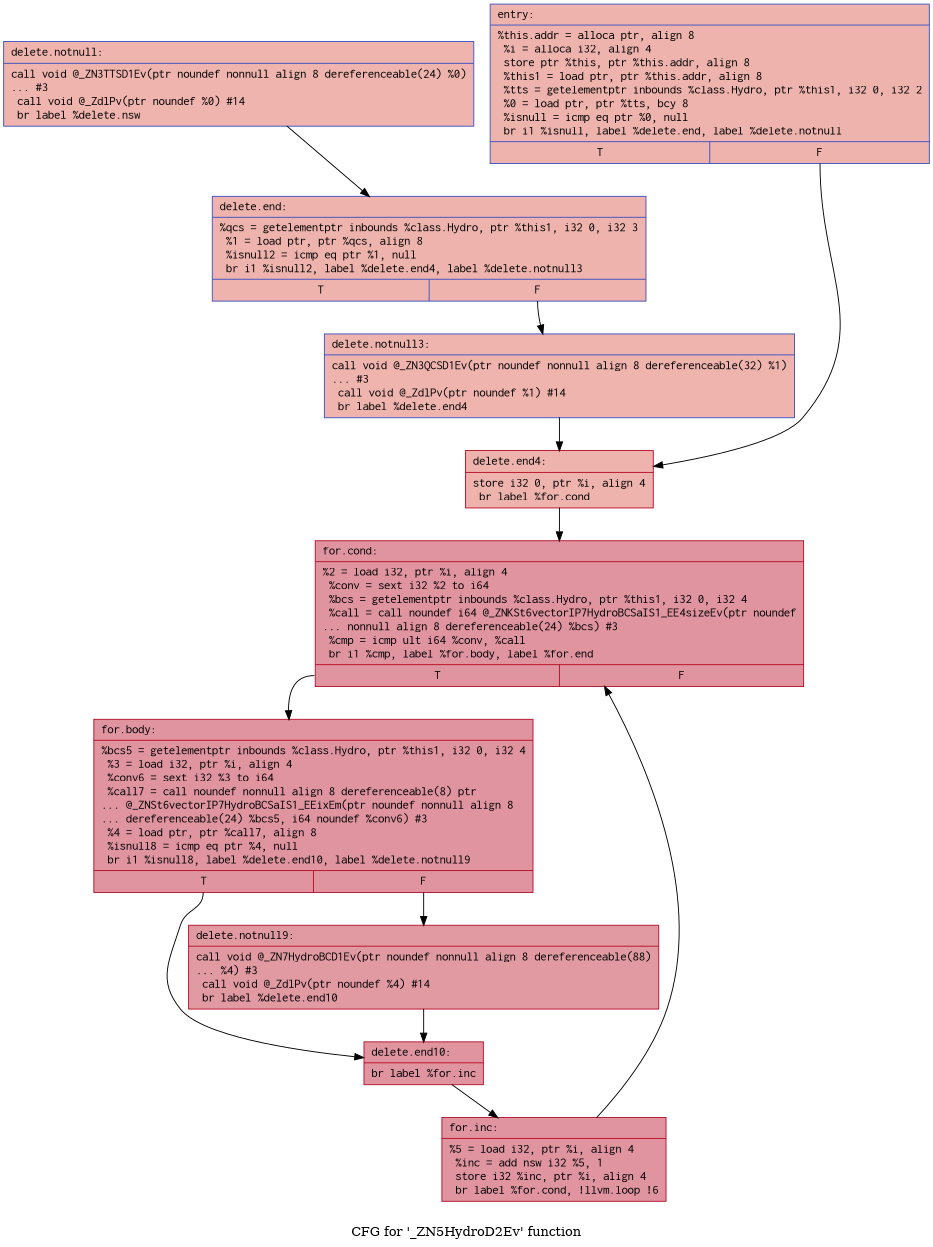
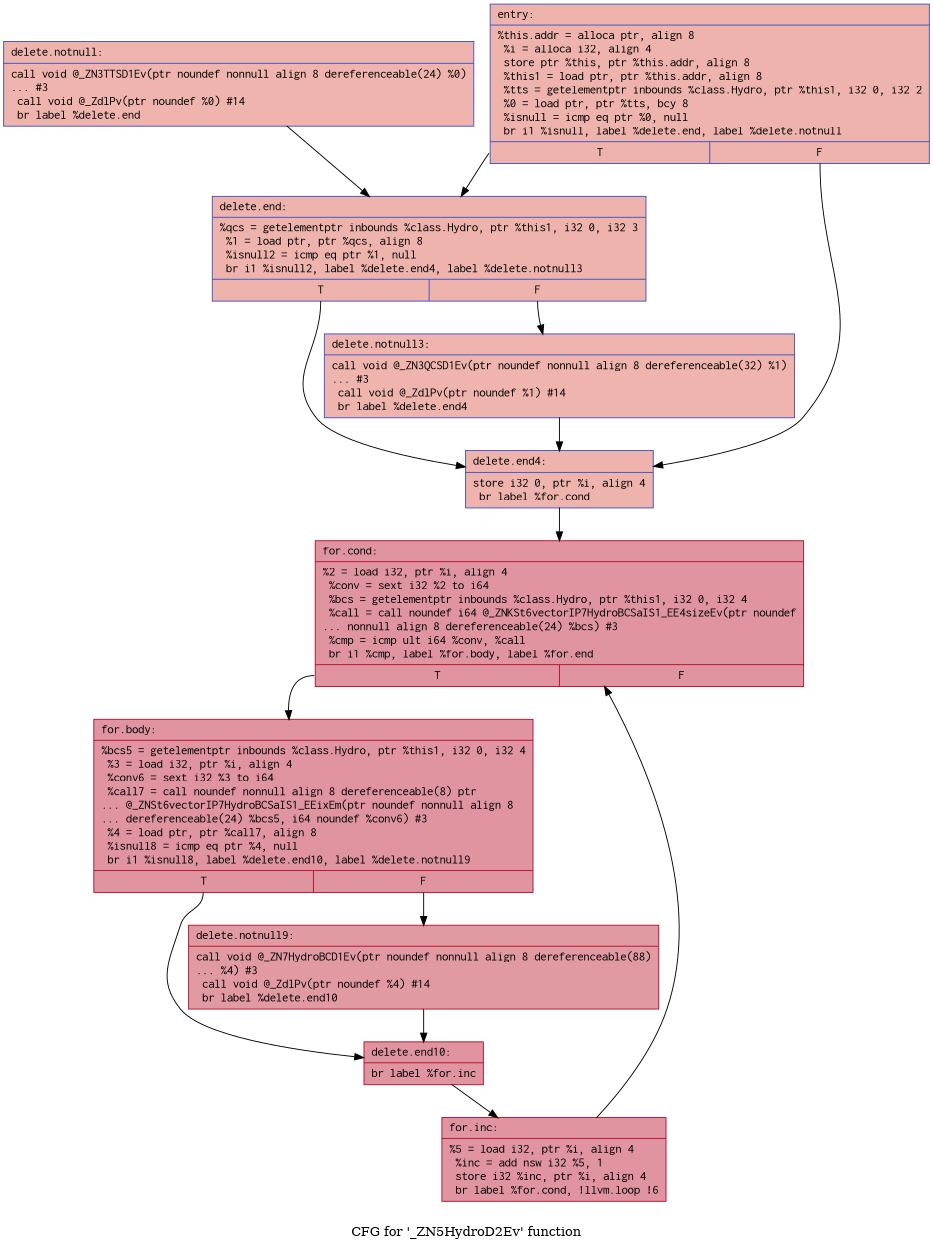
(76, 115) -> (76, 115)
none -> (477, 171)
none -> (327, 427)
(559, 479) -> (559, 479)
